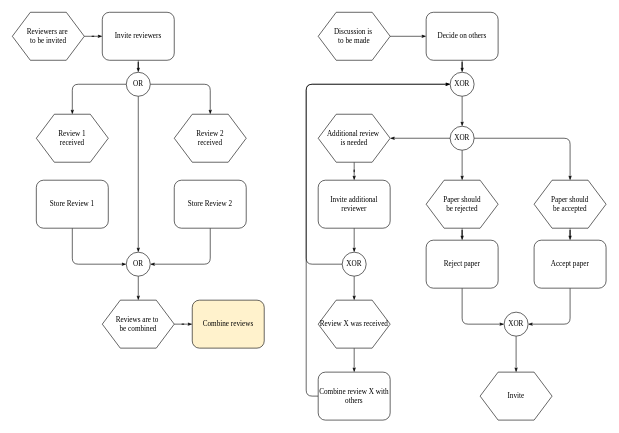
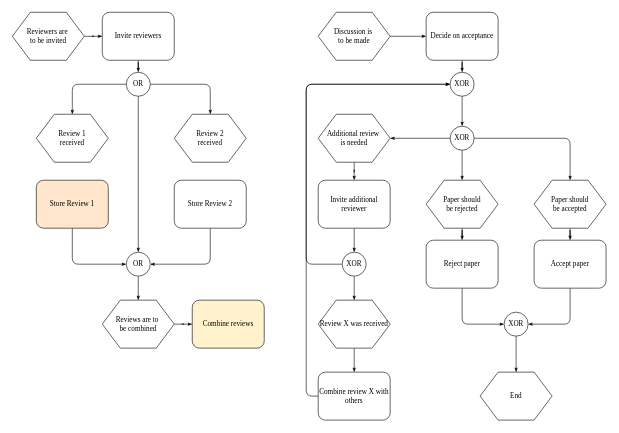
(462, 36) -> (462, 36)
(72, 204) -> (72, 204)
(516, 396) -> (516, 396)
